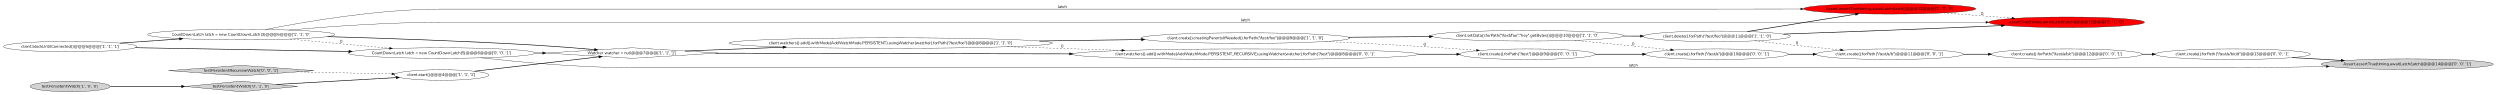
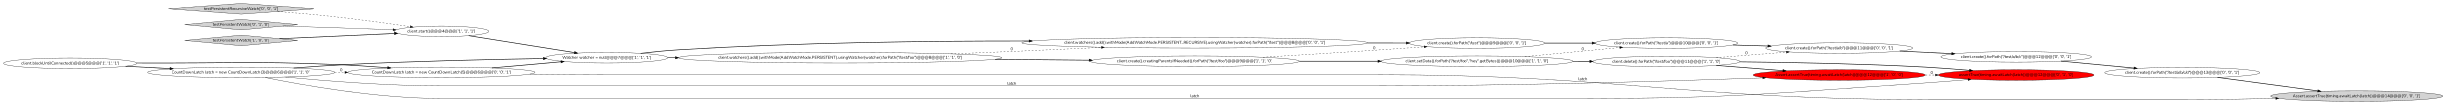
(632, 53) -> (607, 58)
(336, 81) -> (338, 28)
(70, 86) -> (241, 40)
(146, 86) -> (337, 36)
